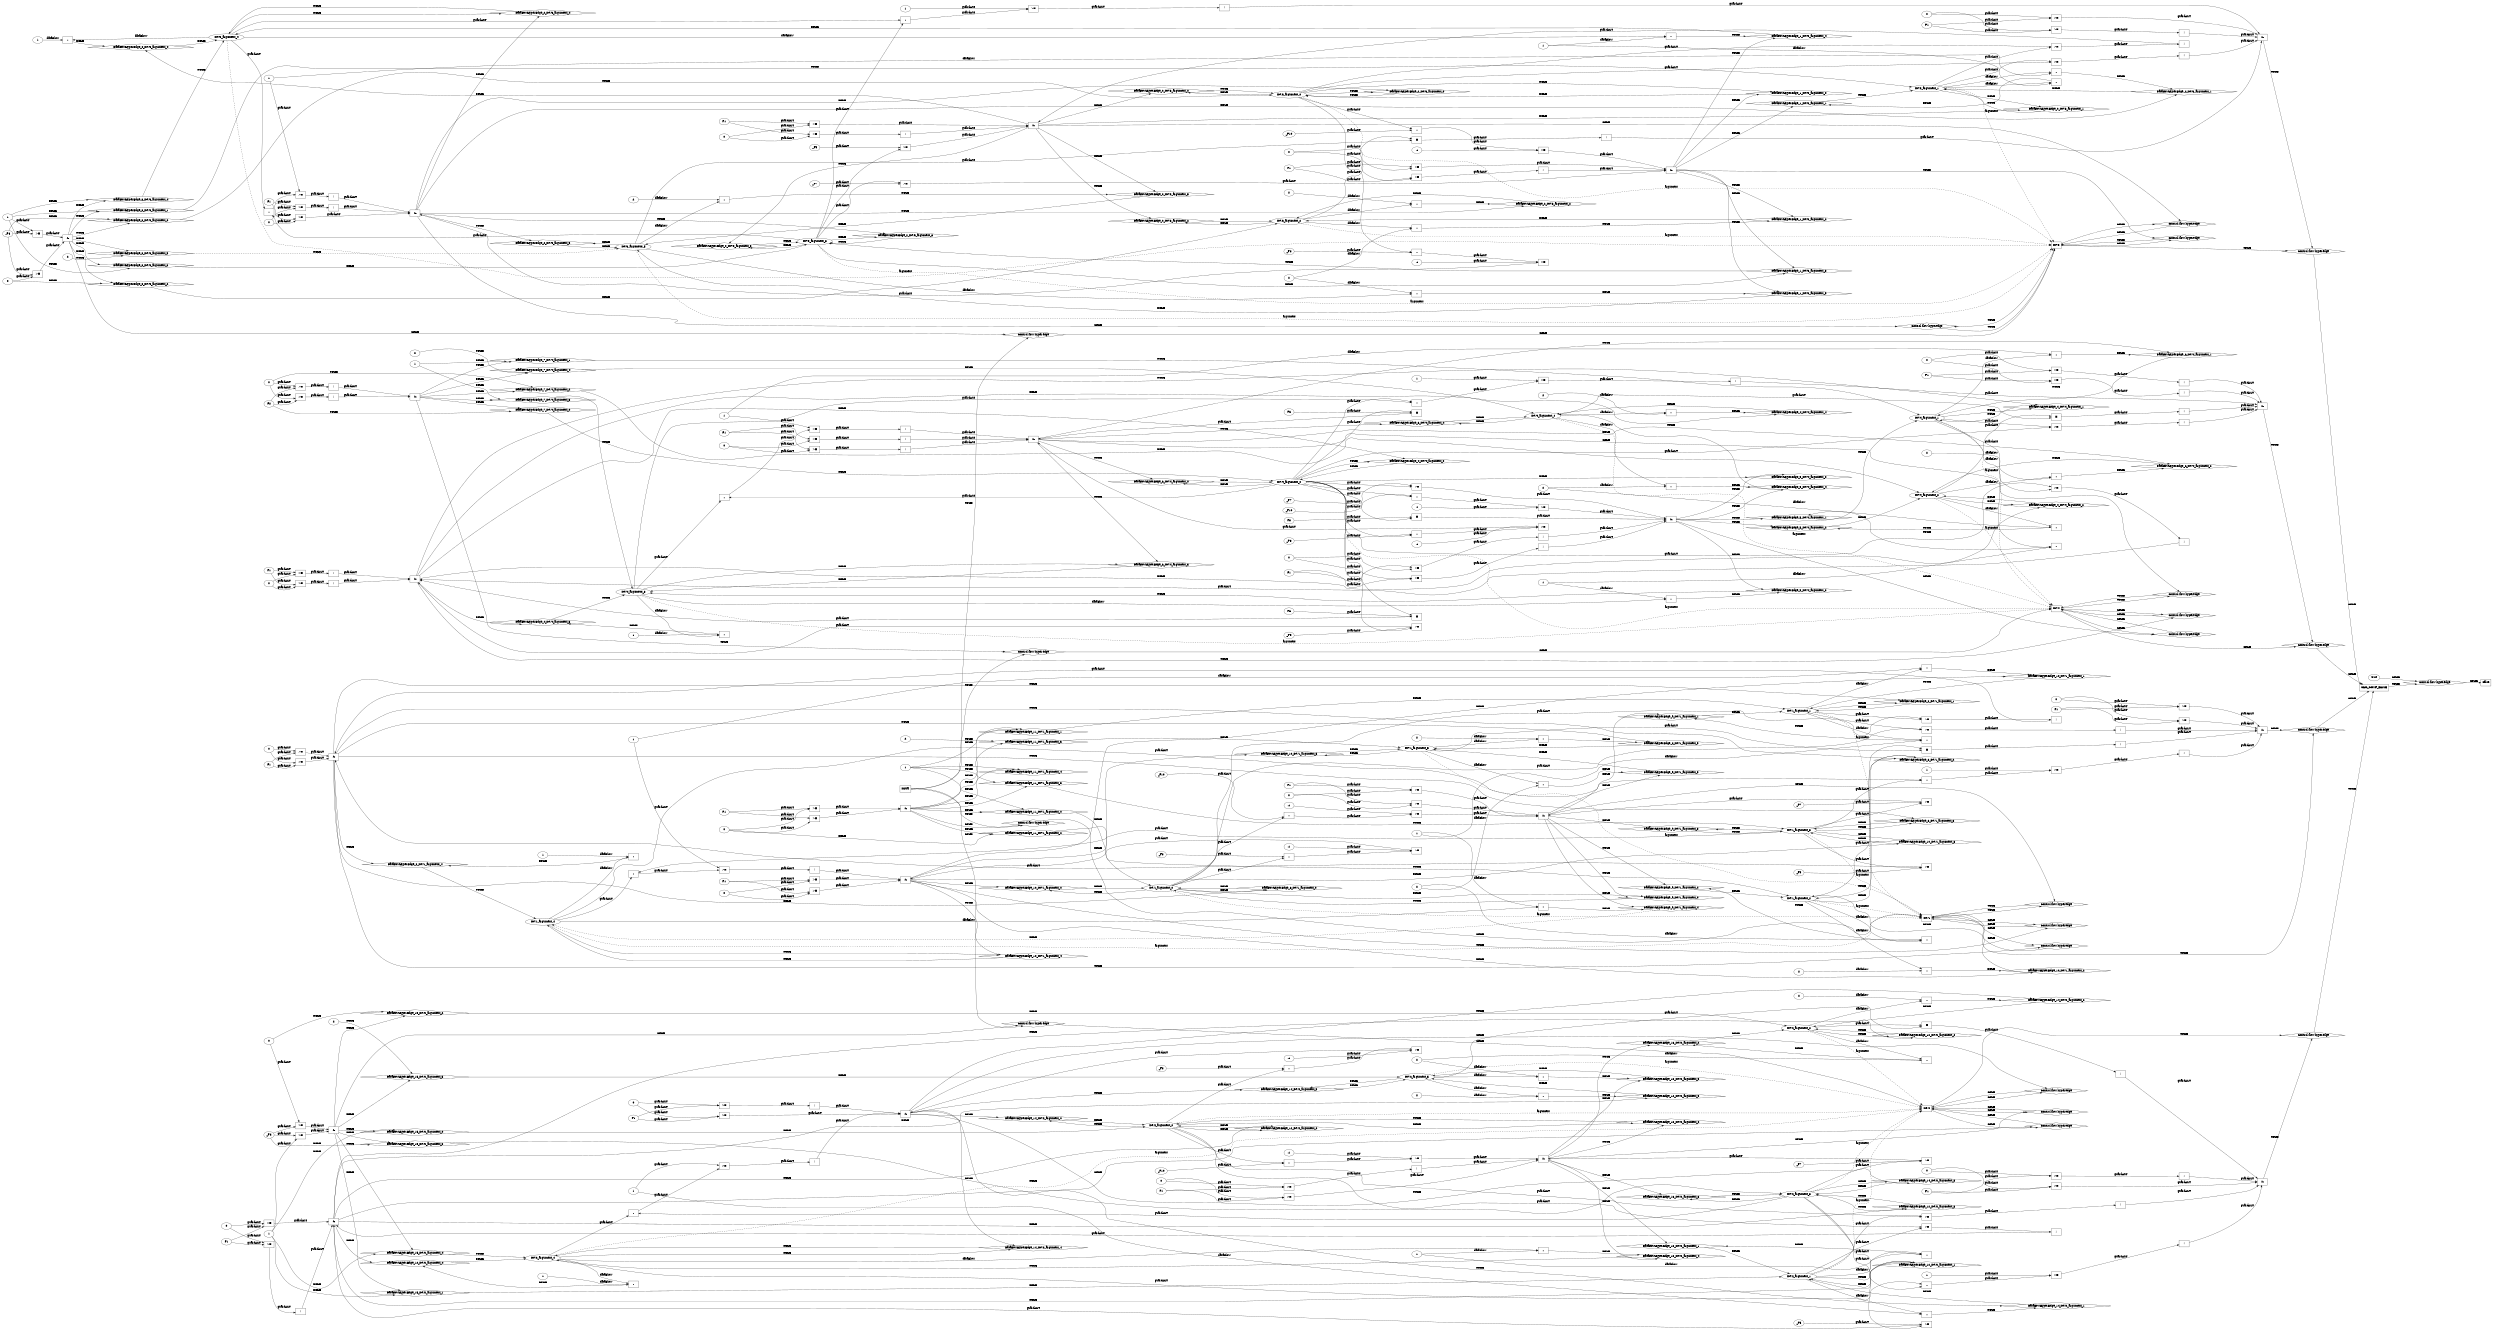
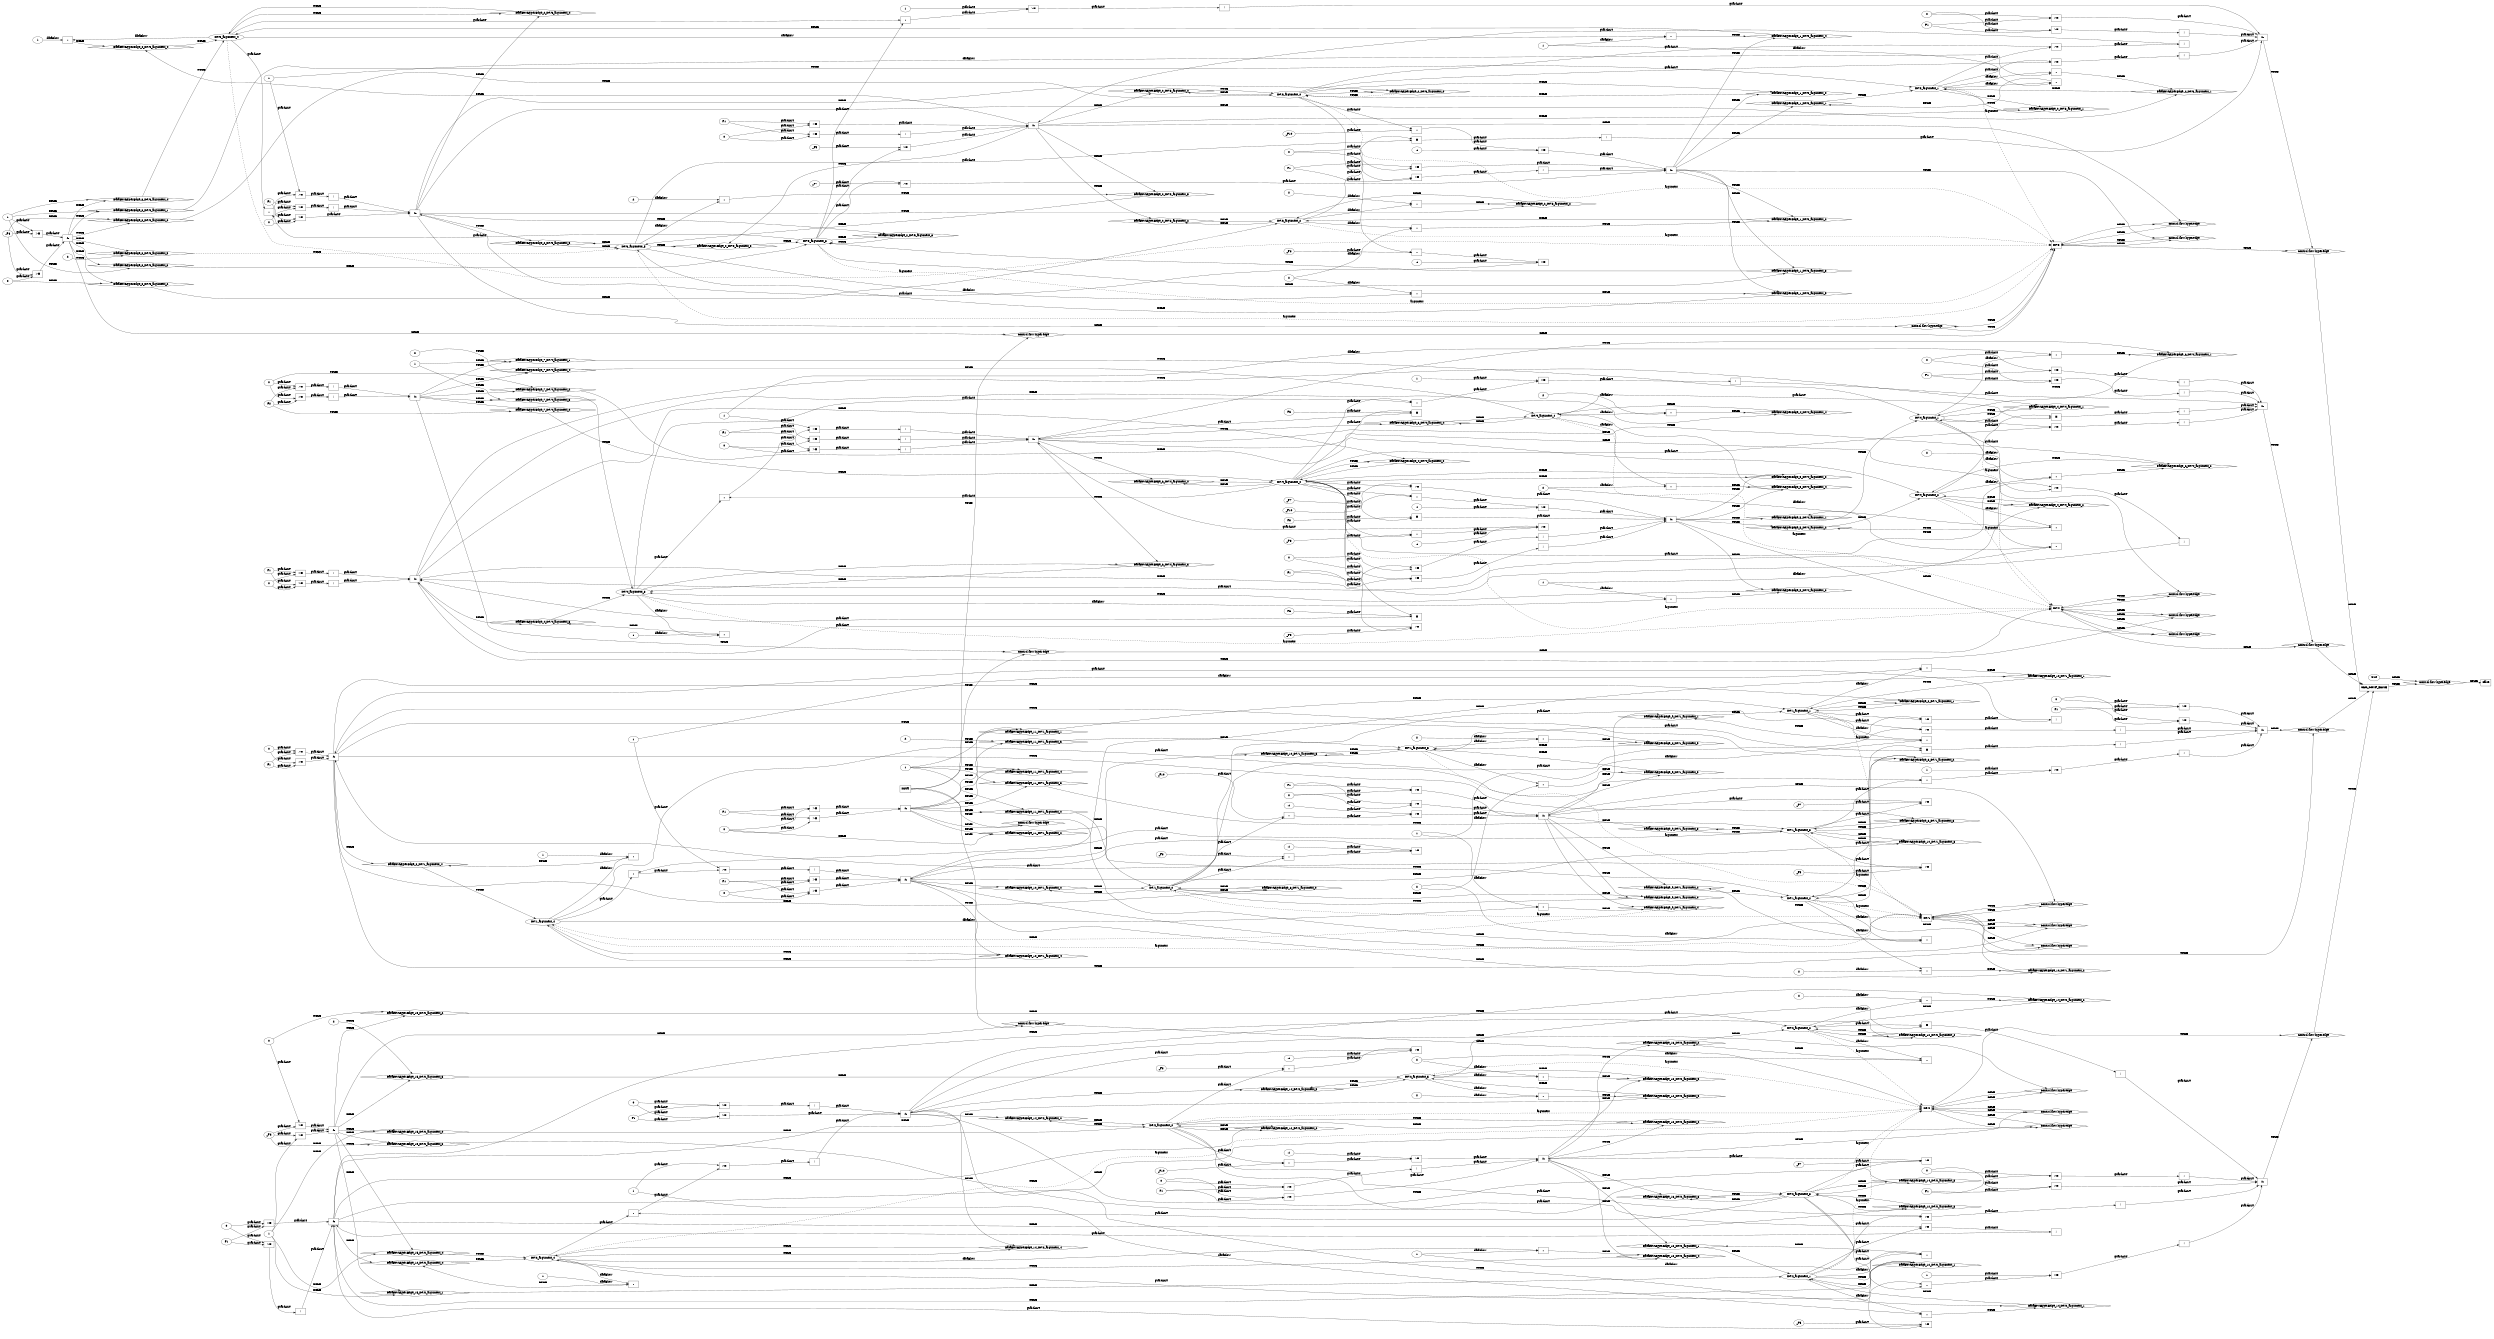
(1365, 96) -> (1365, 96)
(779, 248) -> (662, 247)
none -> (1539, 472)
